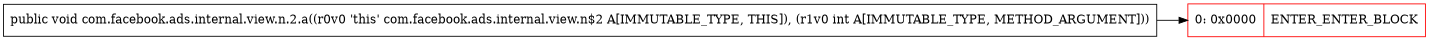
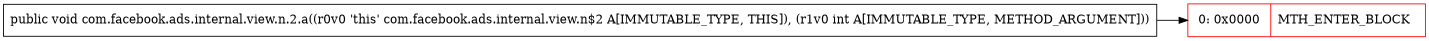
(1345, 20) -> (1344, 20)
